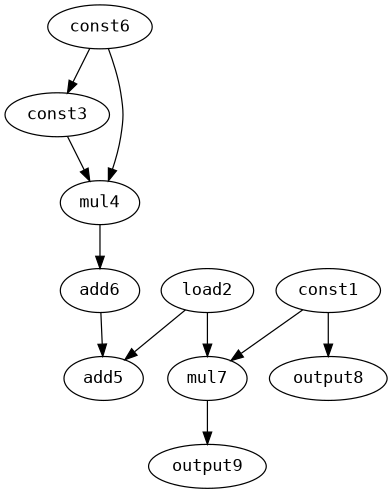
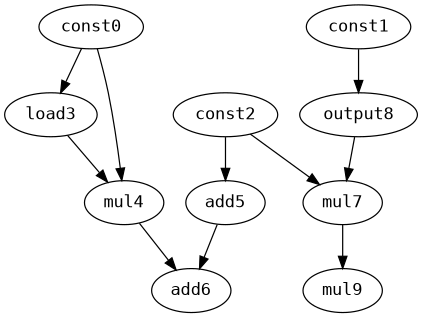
(100, 27) -> (91, 27)
(57, 115) -> (51, 115)
(207, 291) -> (225, 115)
(102, 329) -> (211, 241)
(272, 332) -> (352, 153)
(207, 466) -> (343, 291)
